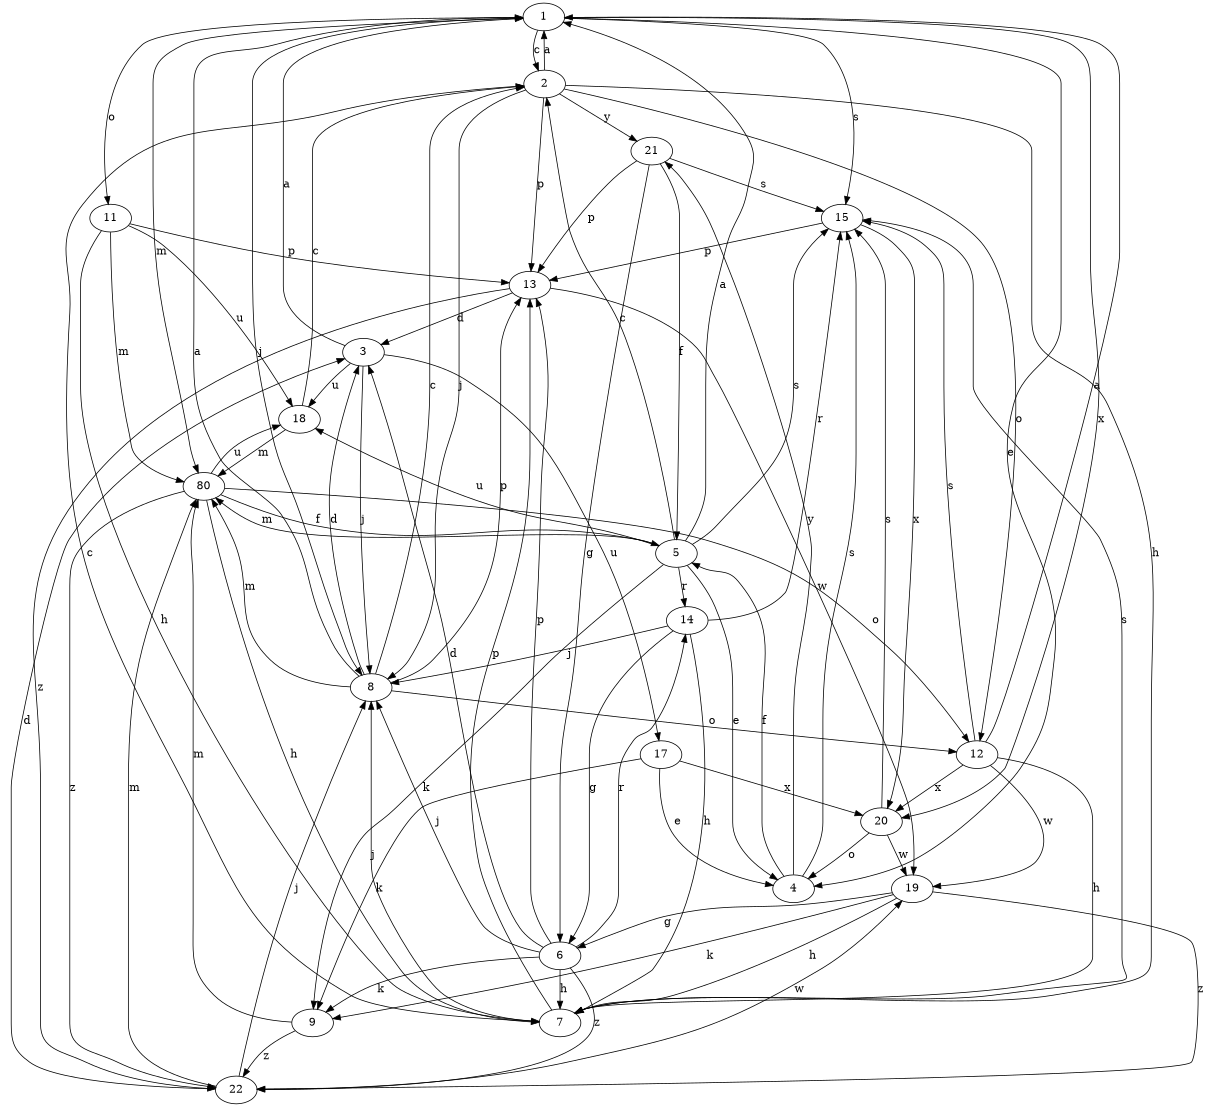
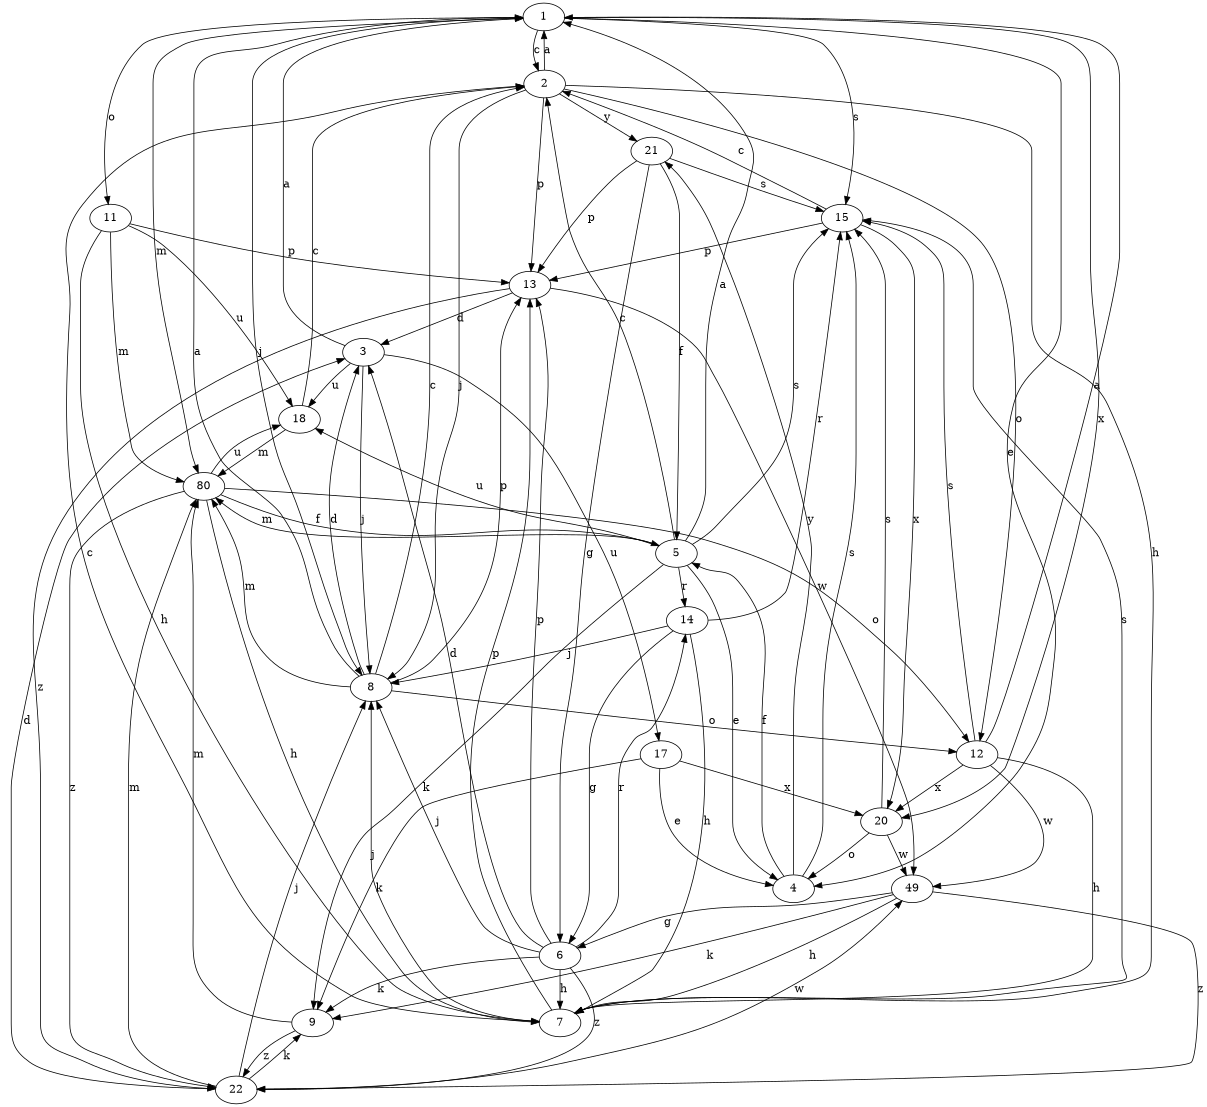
none -> (700, 146)
(912, 889) -> (912, 889)
none -> (272, 1060)
